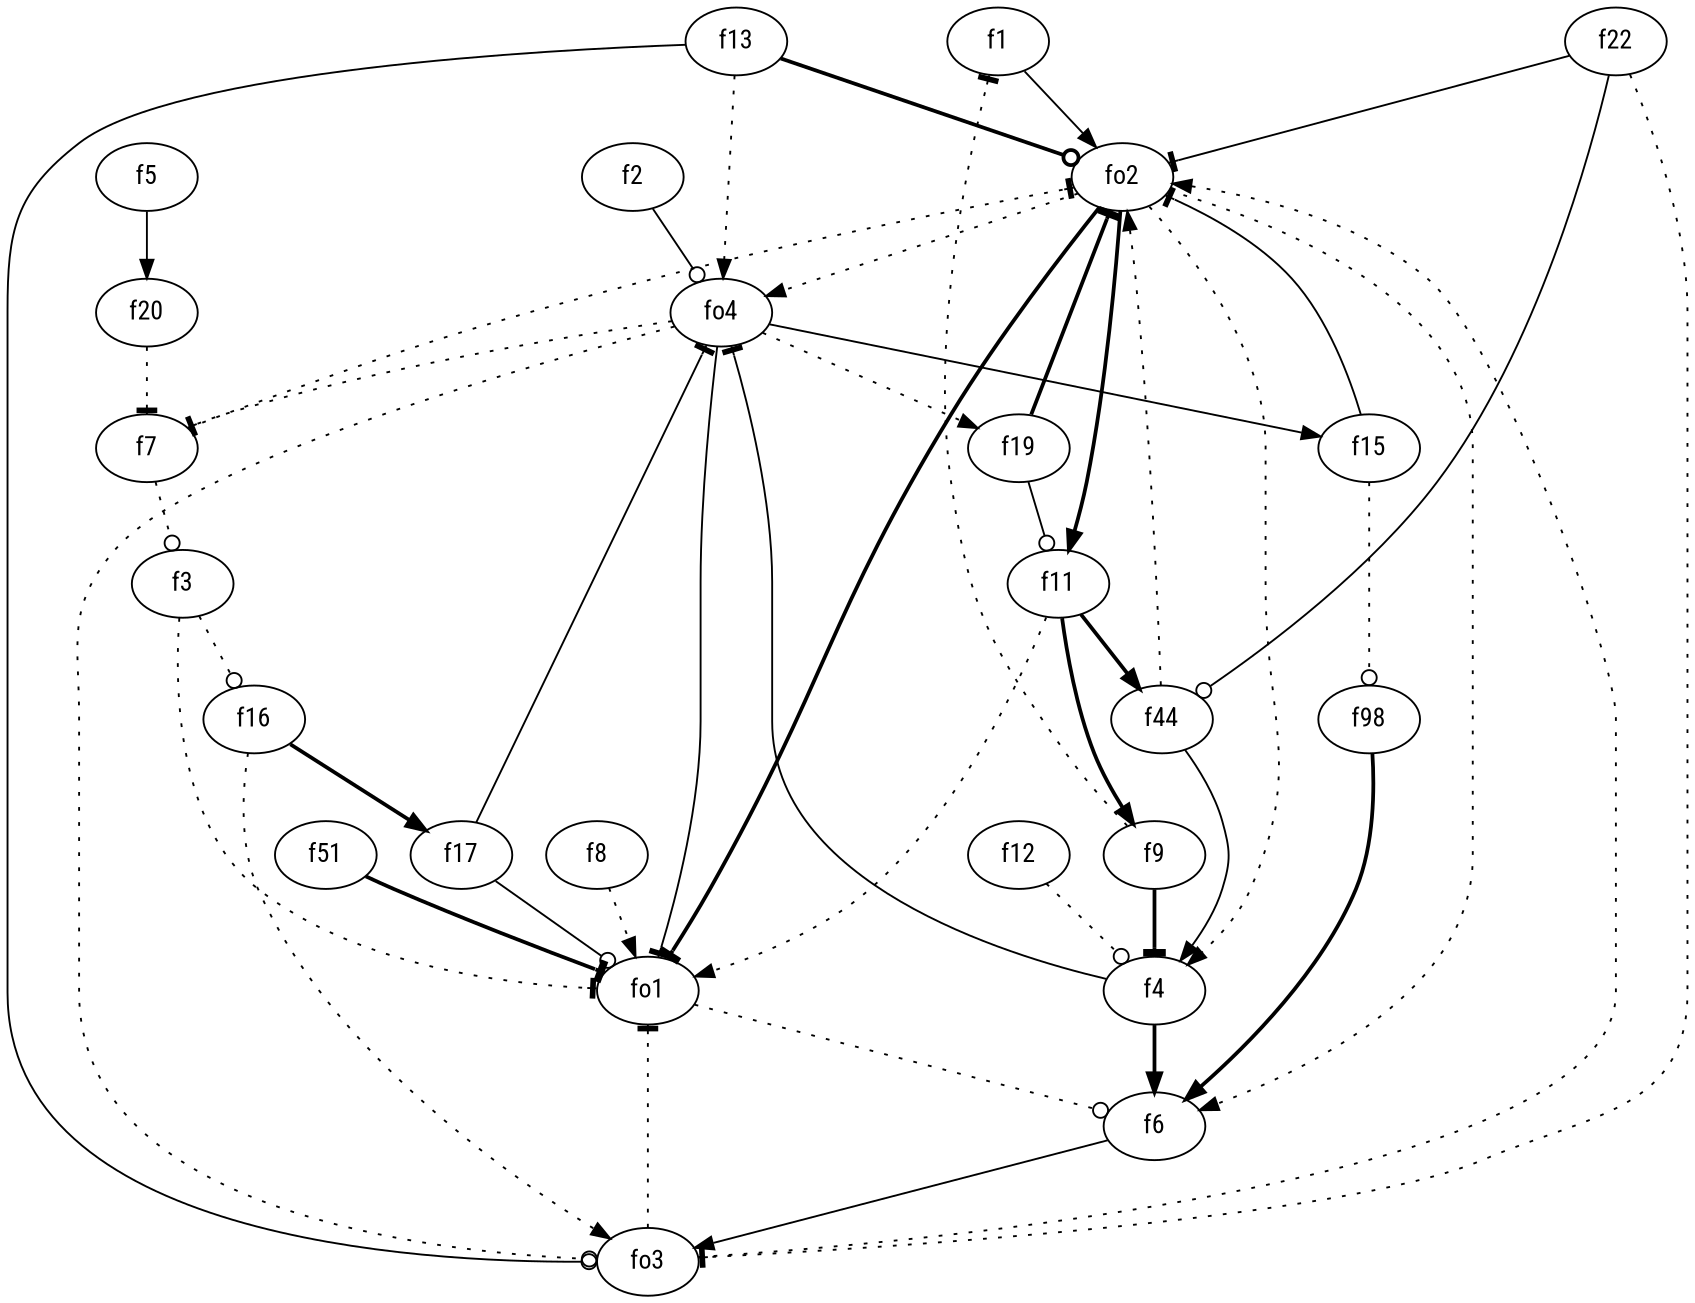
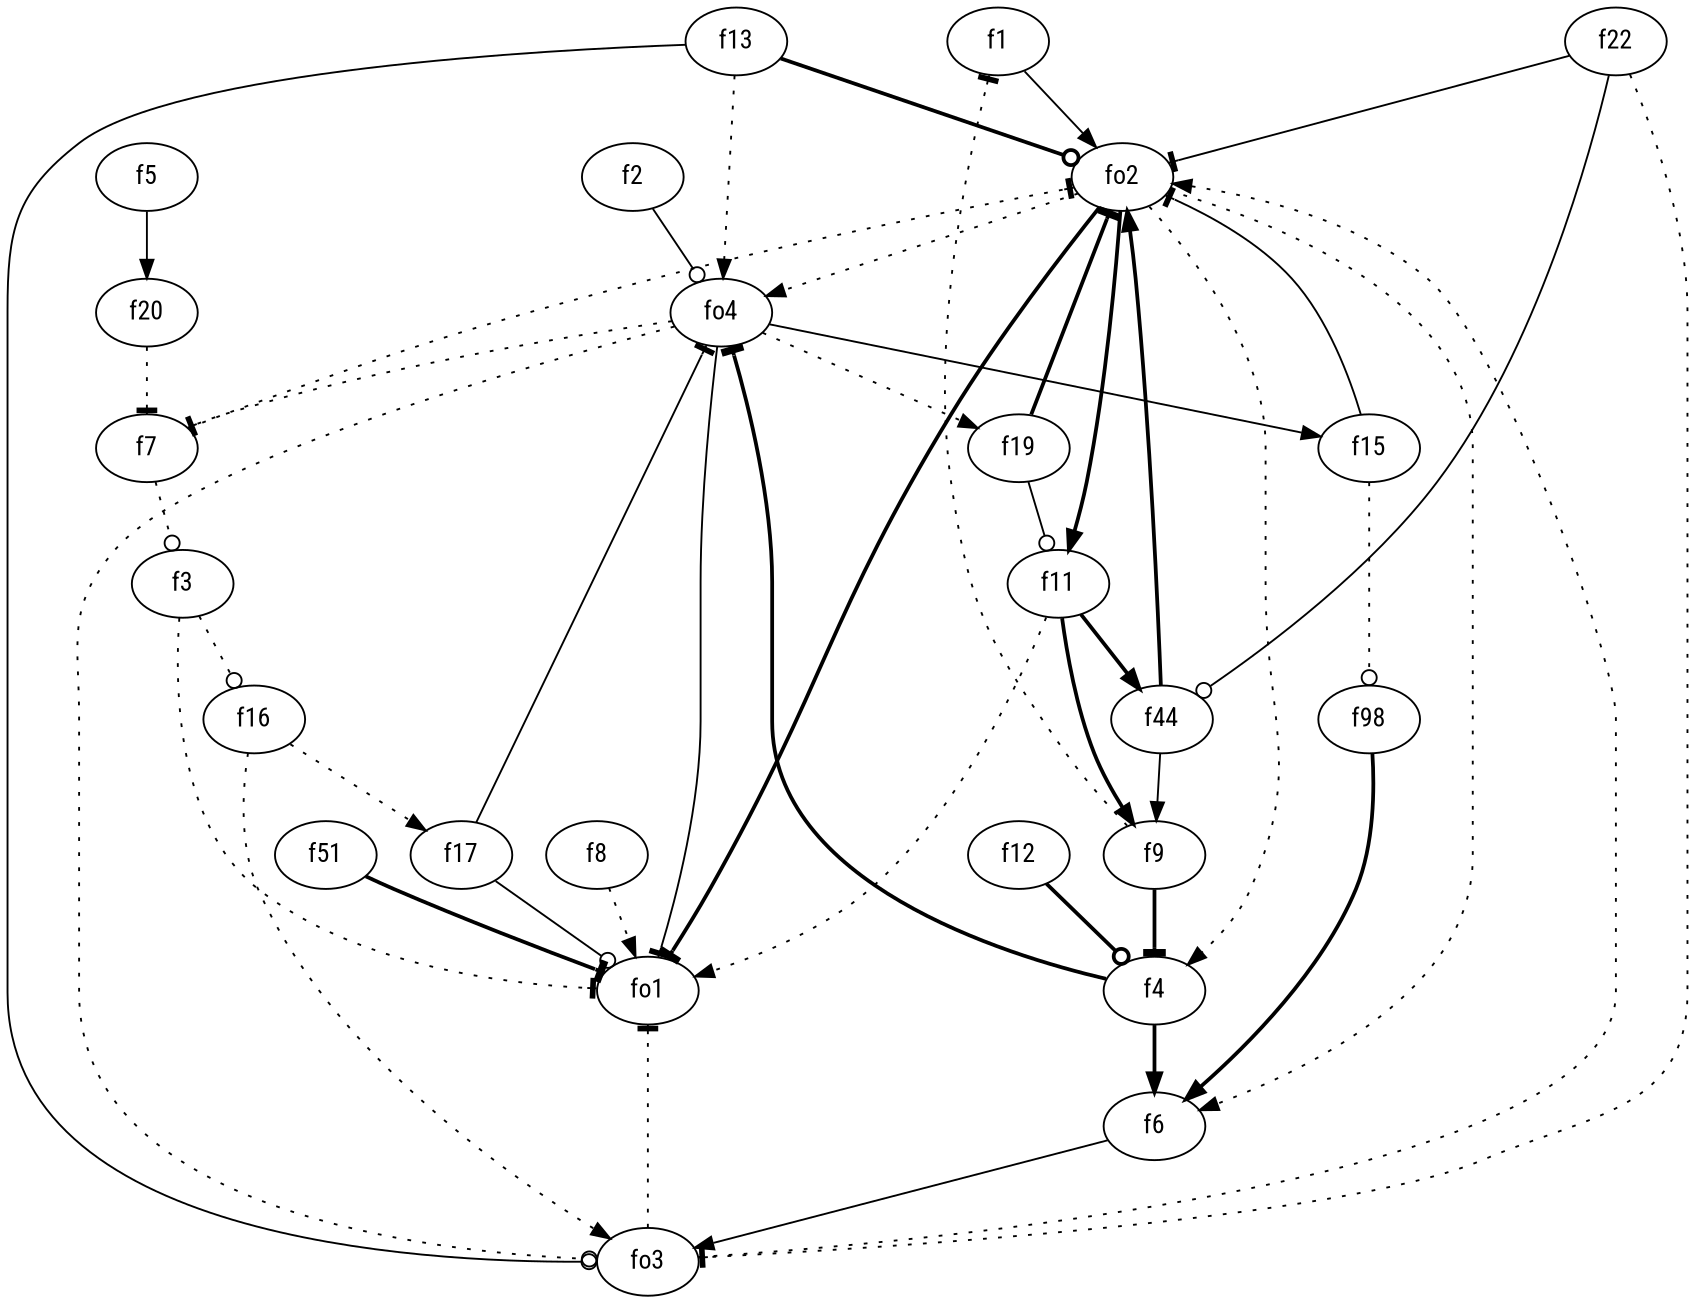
(1149, 457) -> (1149, 457)
(784, 781) -> (784, 781)
(350, 782) -> (350, 782)
(1228, 847) -> (1159, 778)
(1081, 917) -> (1081, 917)
(894, 1056) -> none
